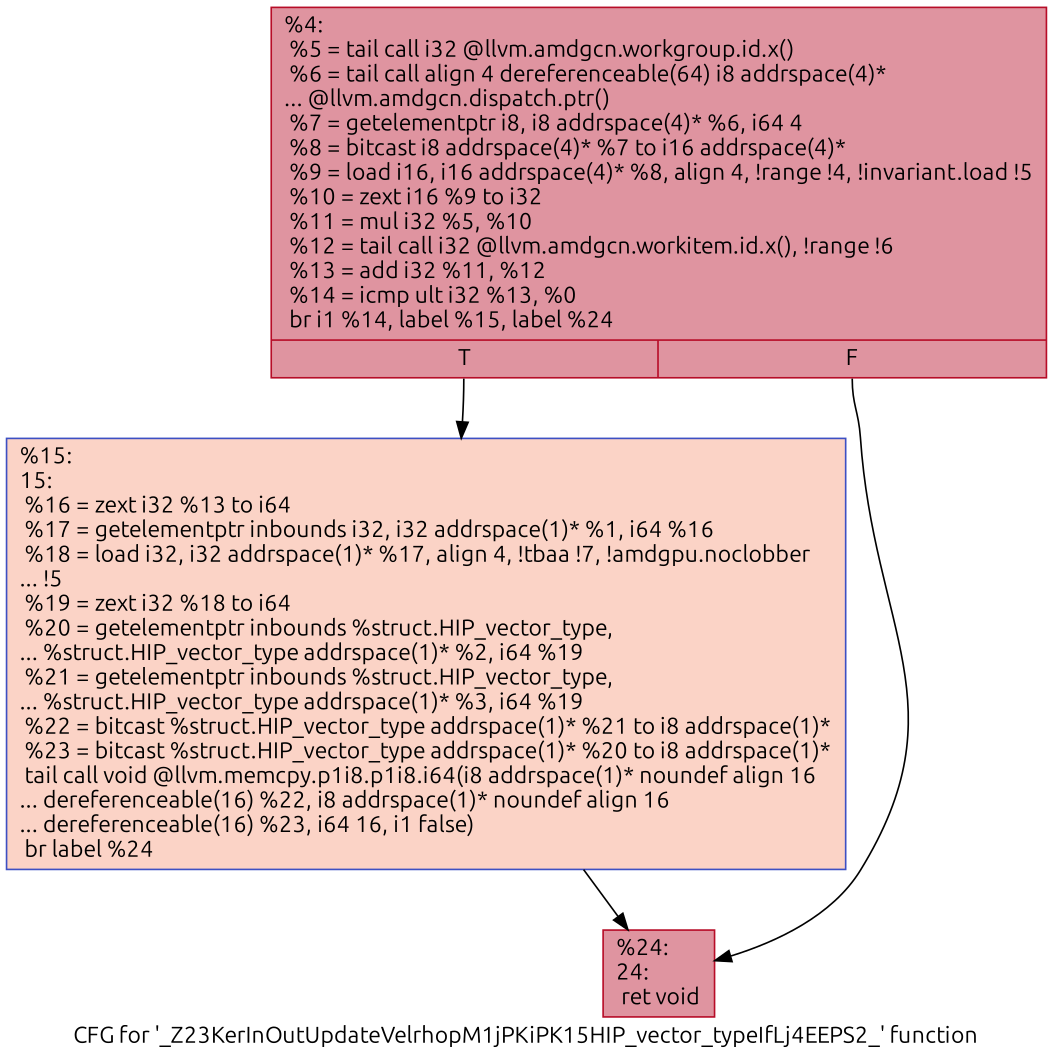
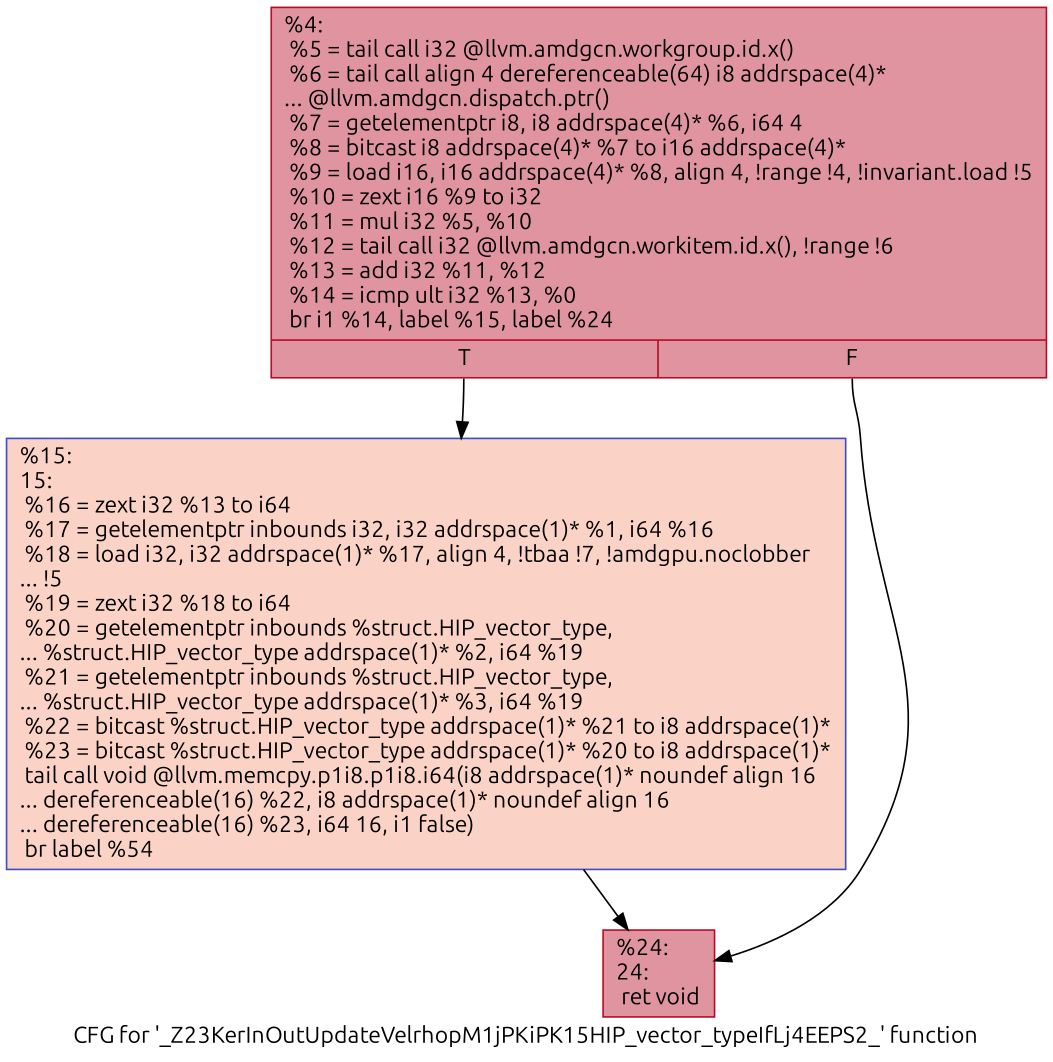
(87, 850) -> (87, 850)
